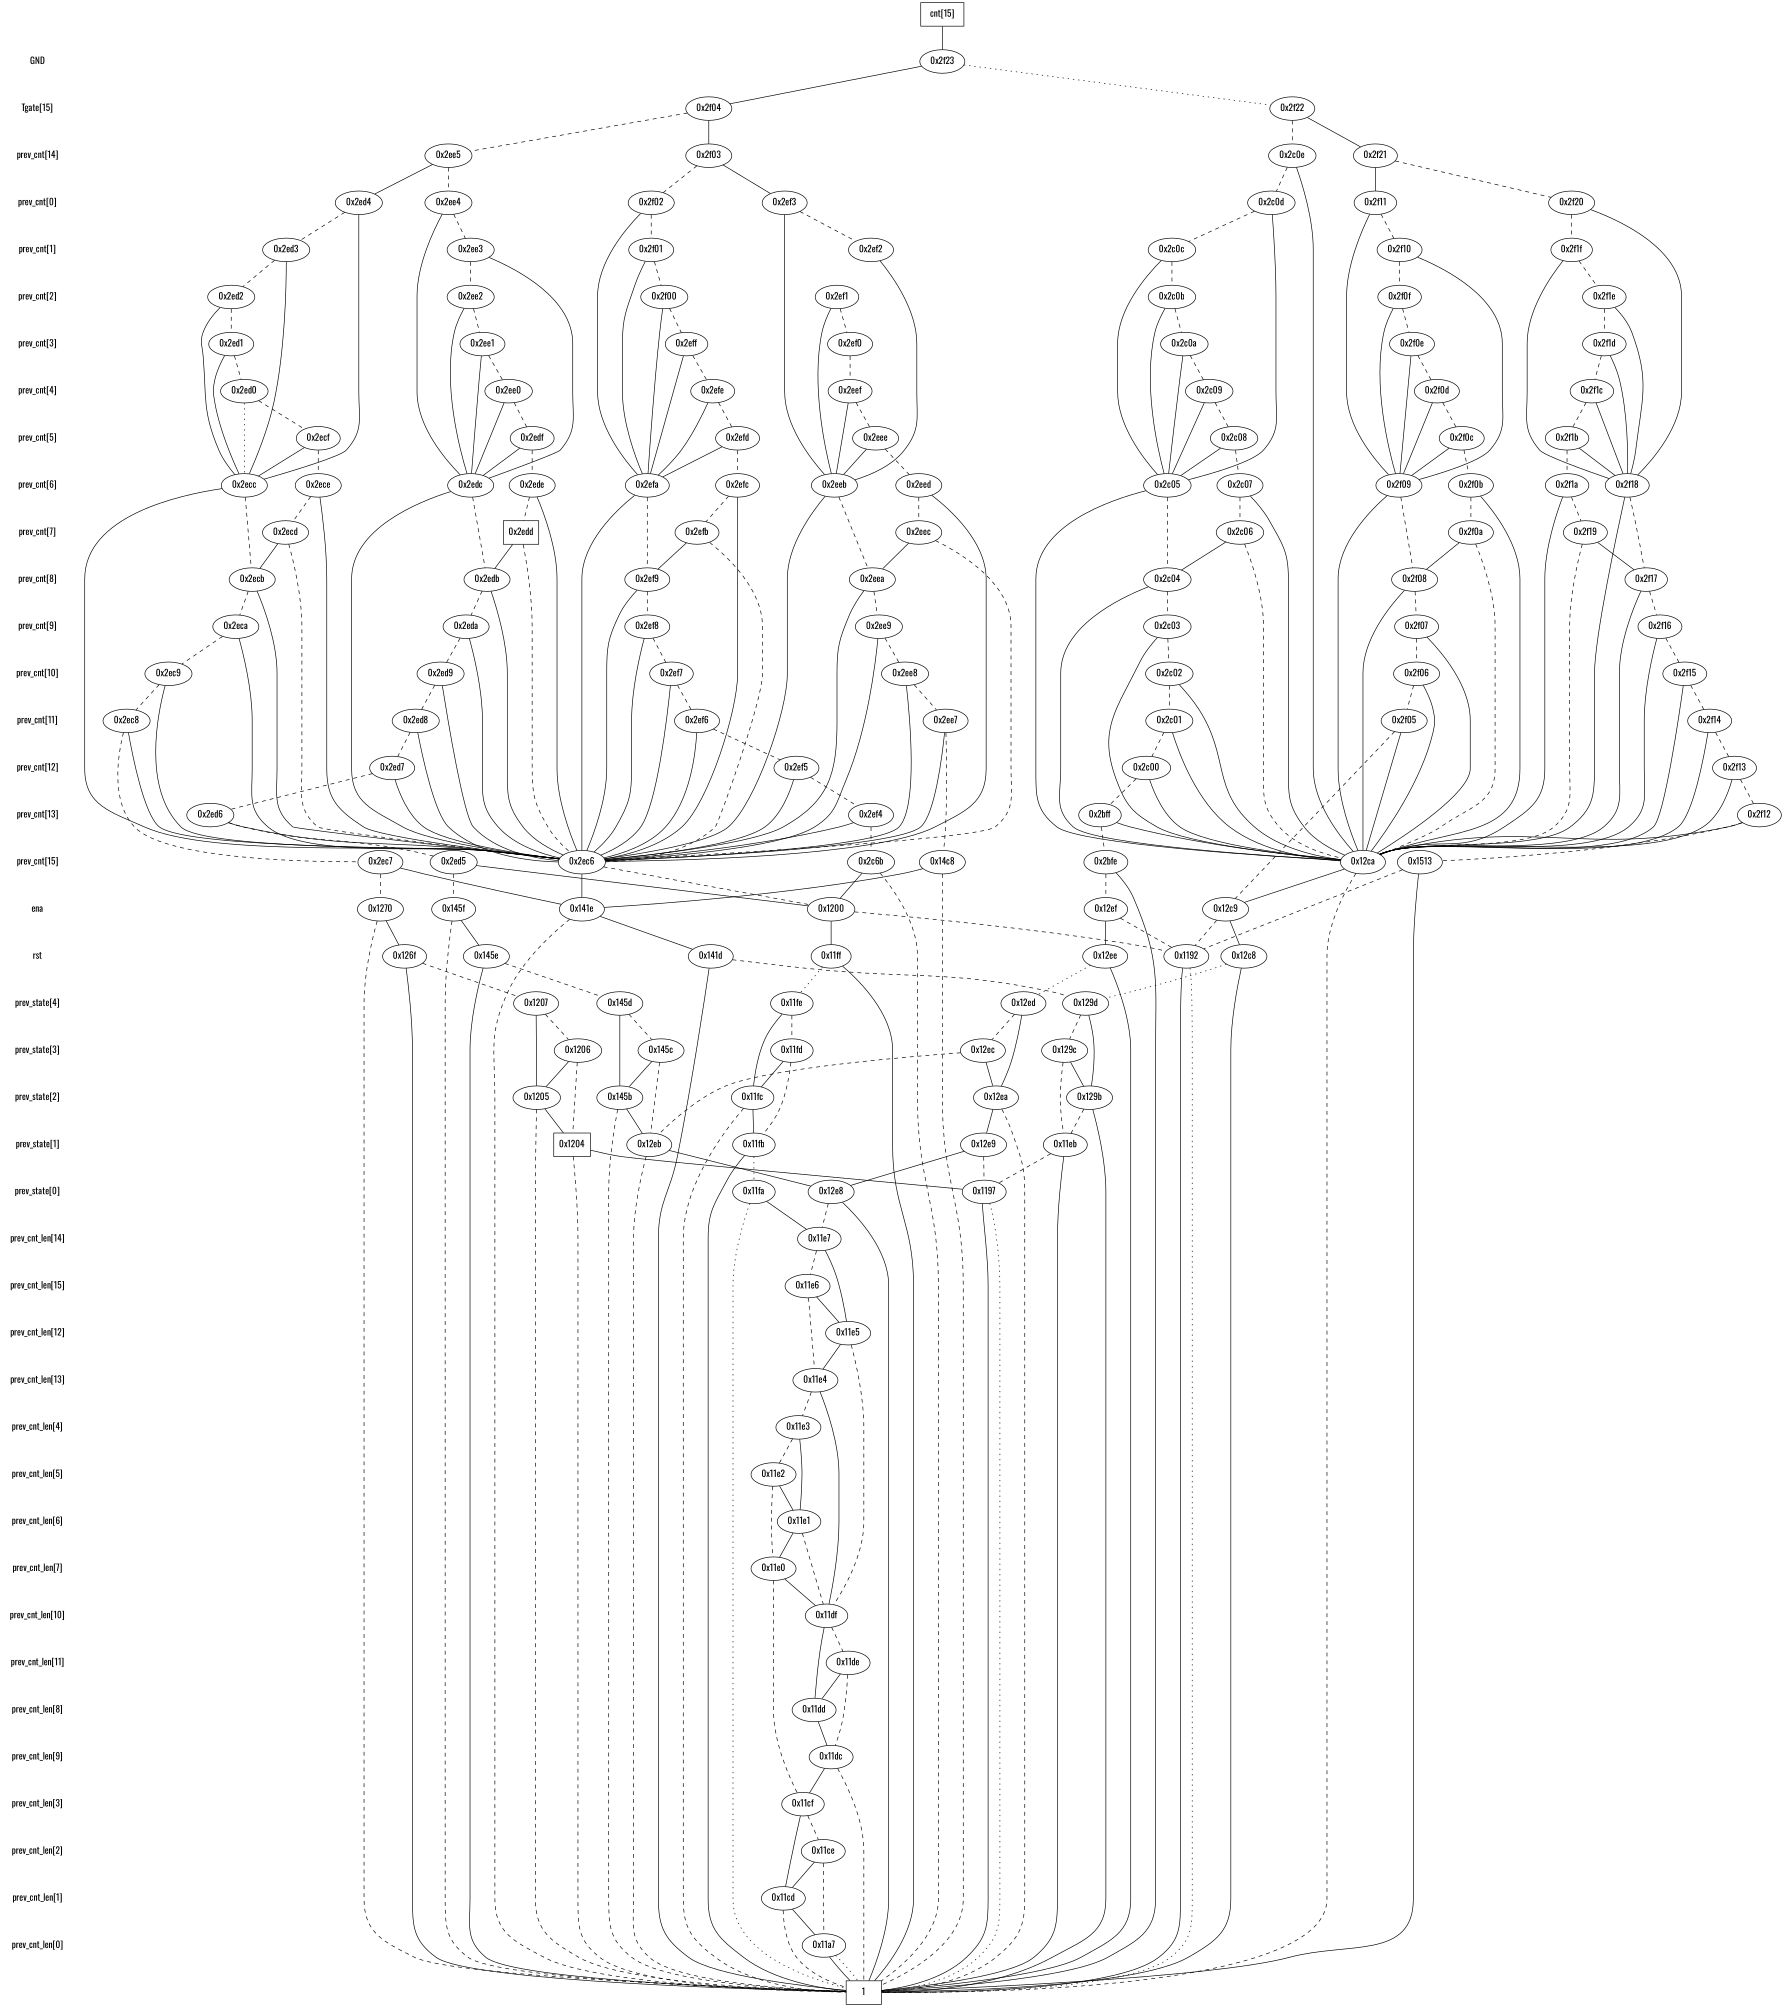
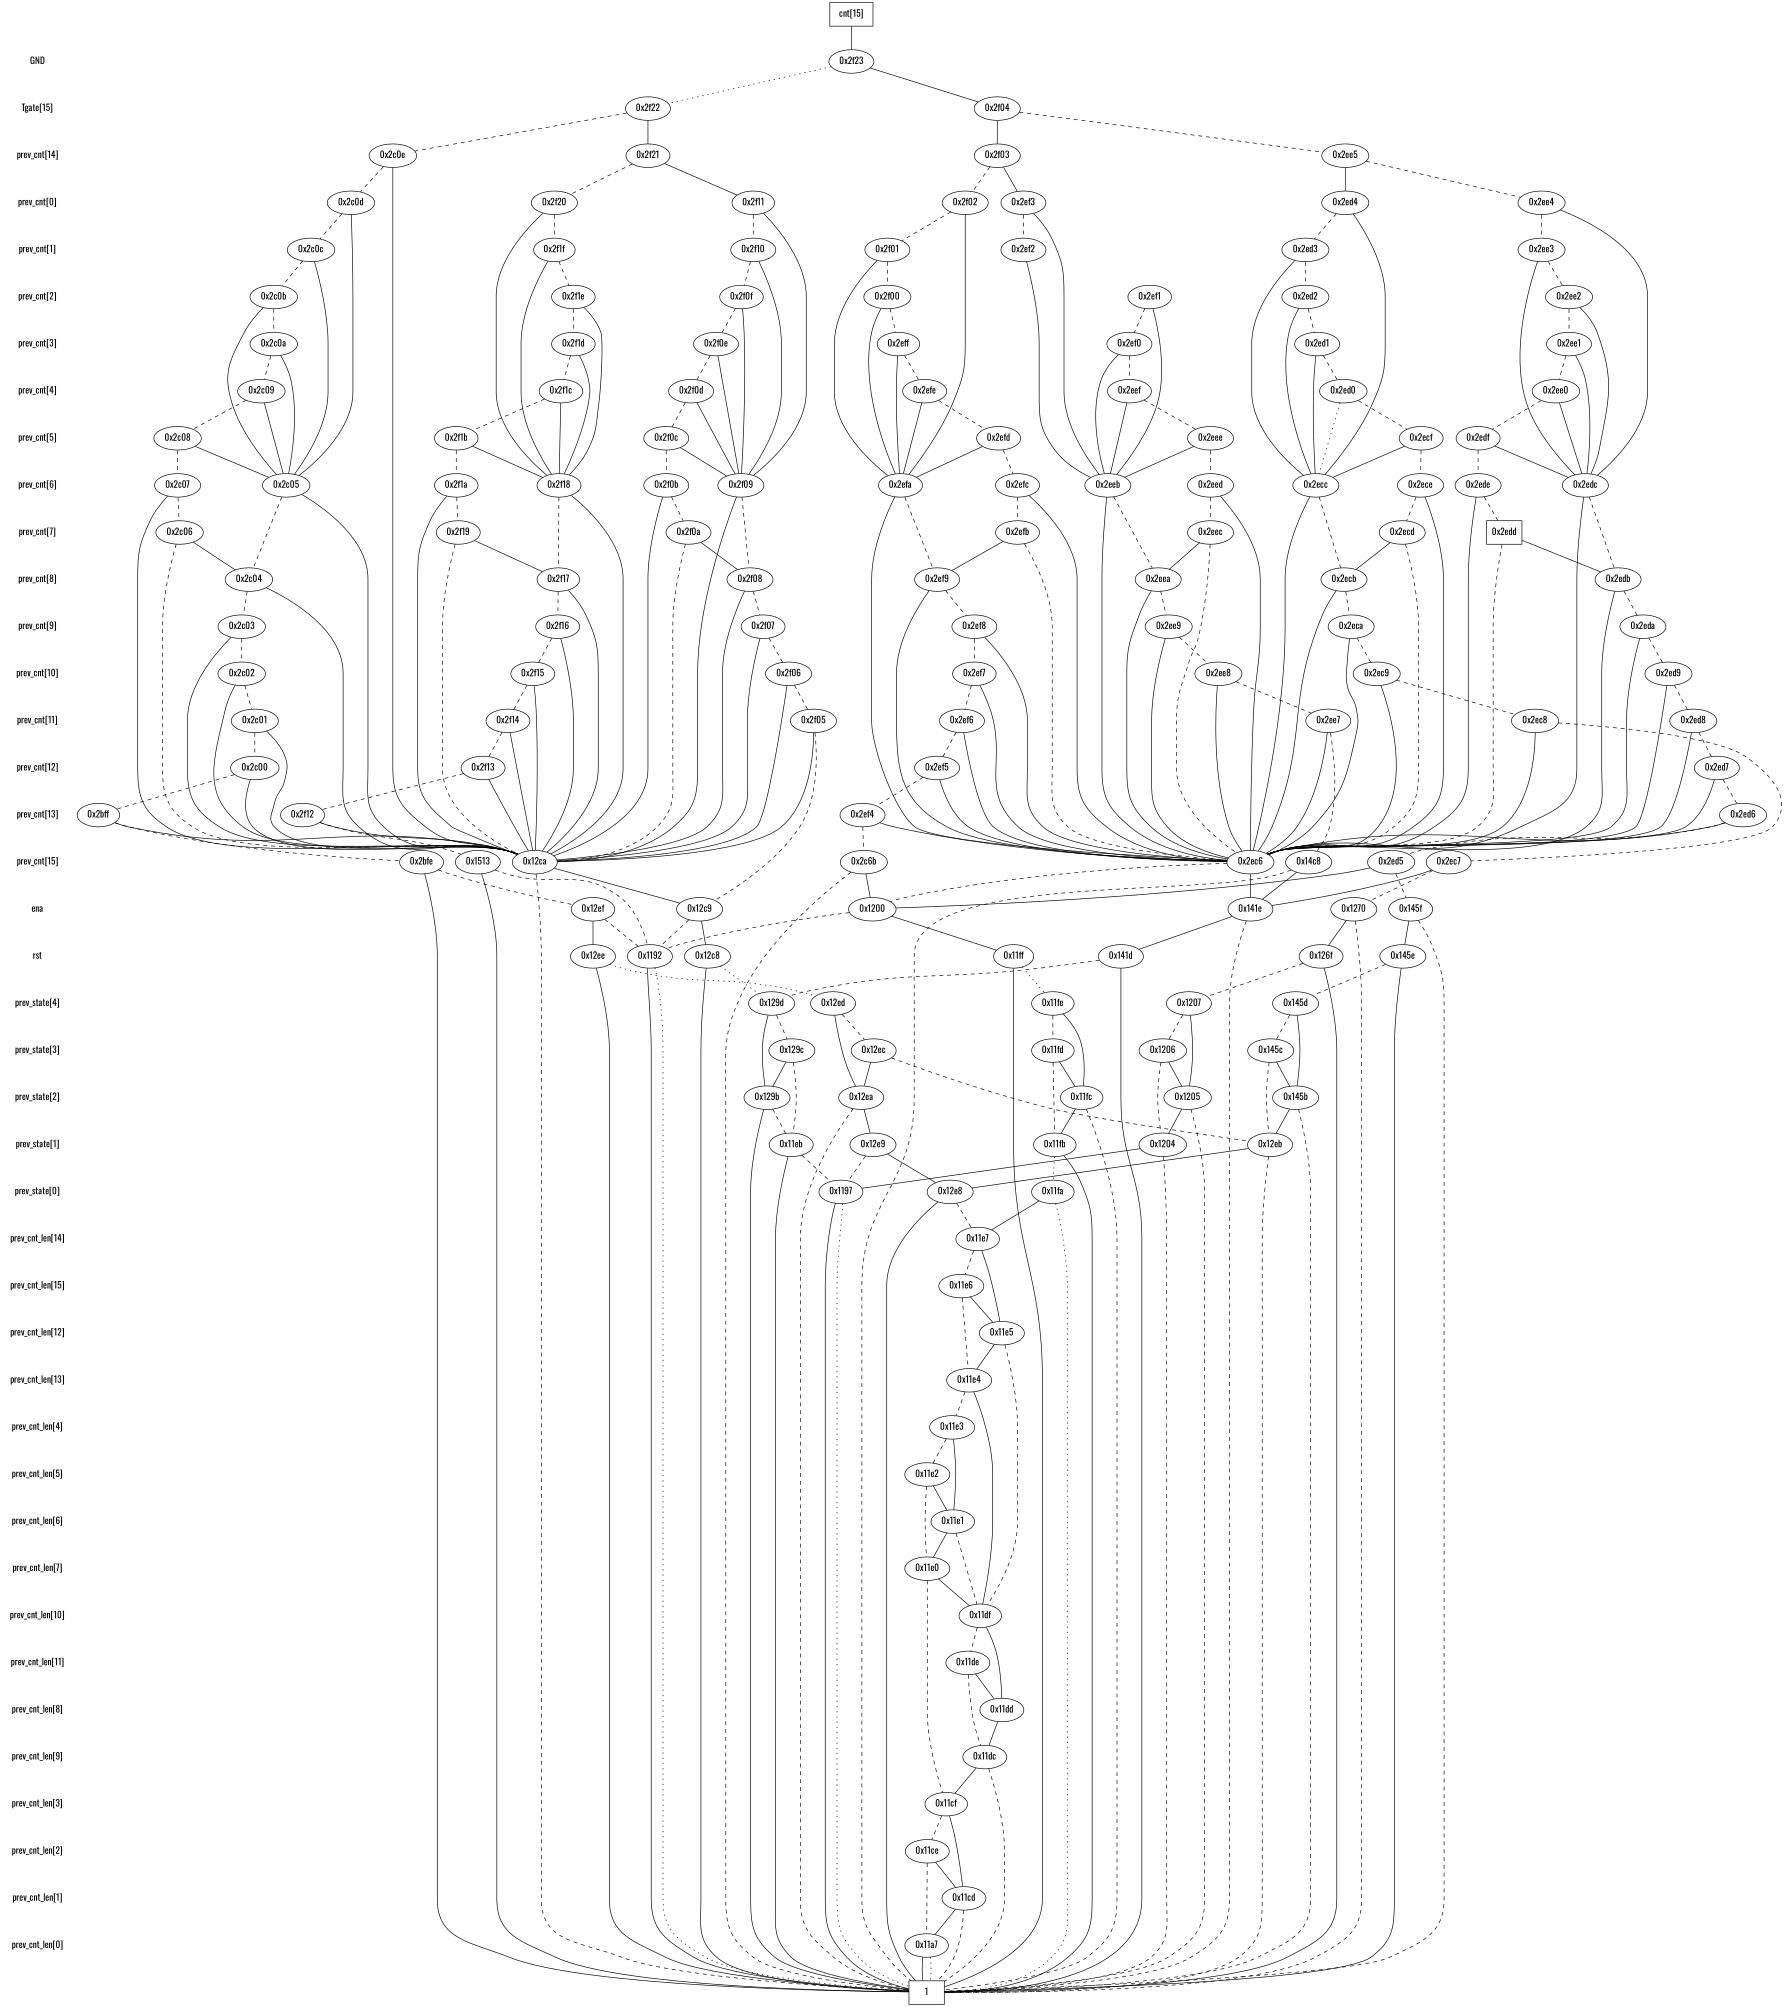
none -> (1096, 411)
(572, 1145) -> (1163, 1145)
